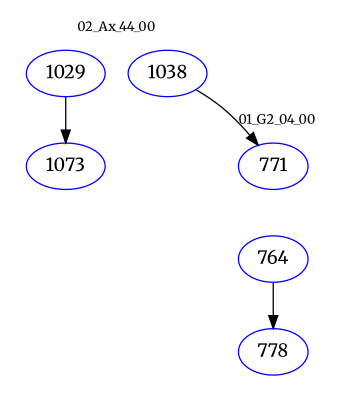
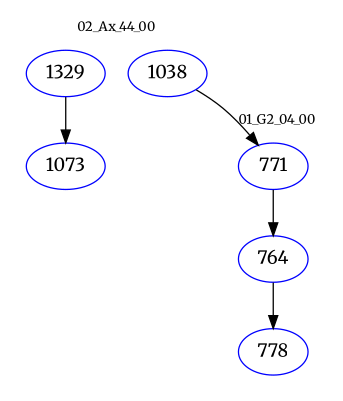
(66, 73) -> (66, 73)
none -> (273, 206)
